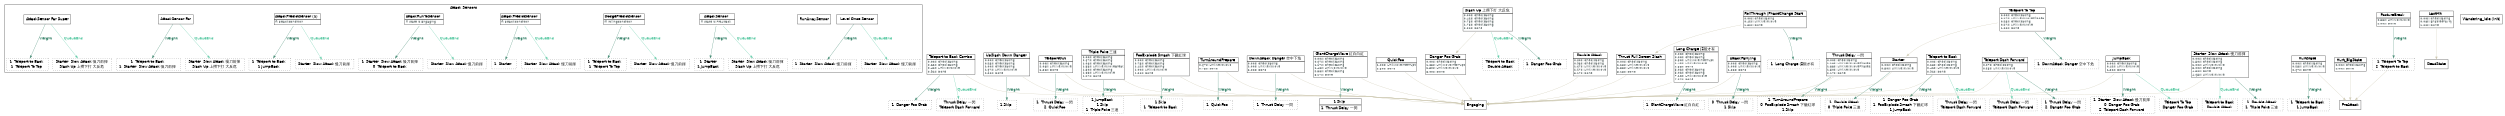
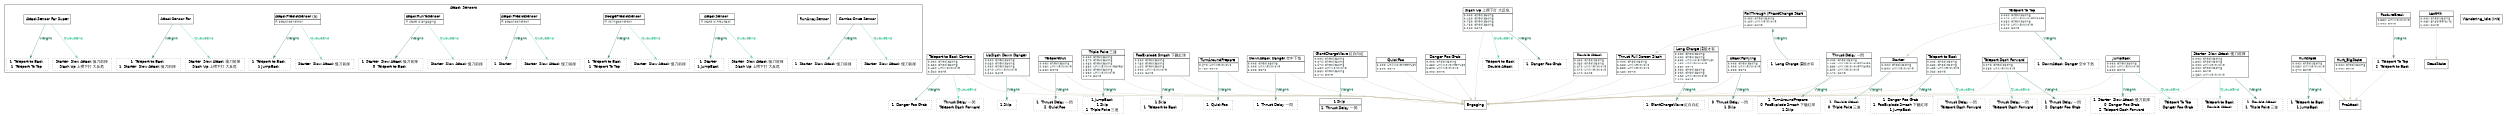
(857, 19) -> (857, 19)
(1467, 42) -> (1478, 65)
(1790, 42) -> (1777, 47)
